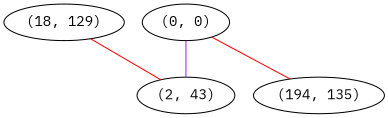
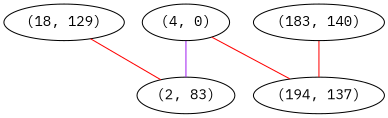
(186, 22) -> (186, 22)
none -> (319, 22)
(186, 95) -> (186, 95)
(319, 95) -> (319, 95)
